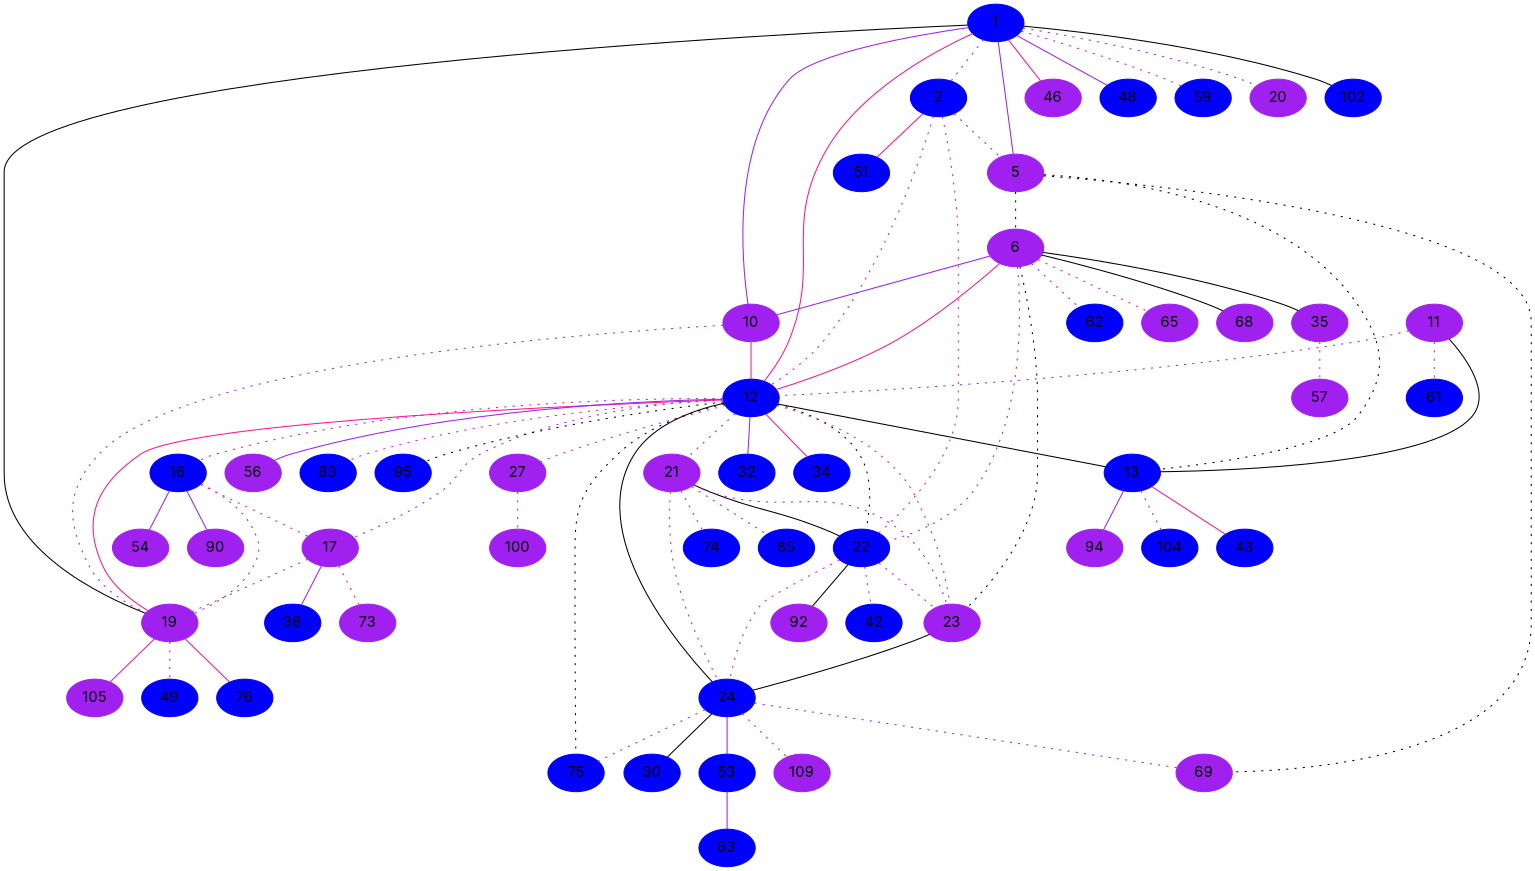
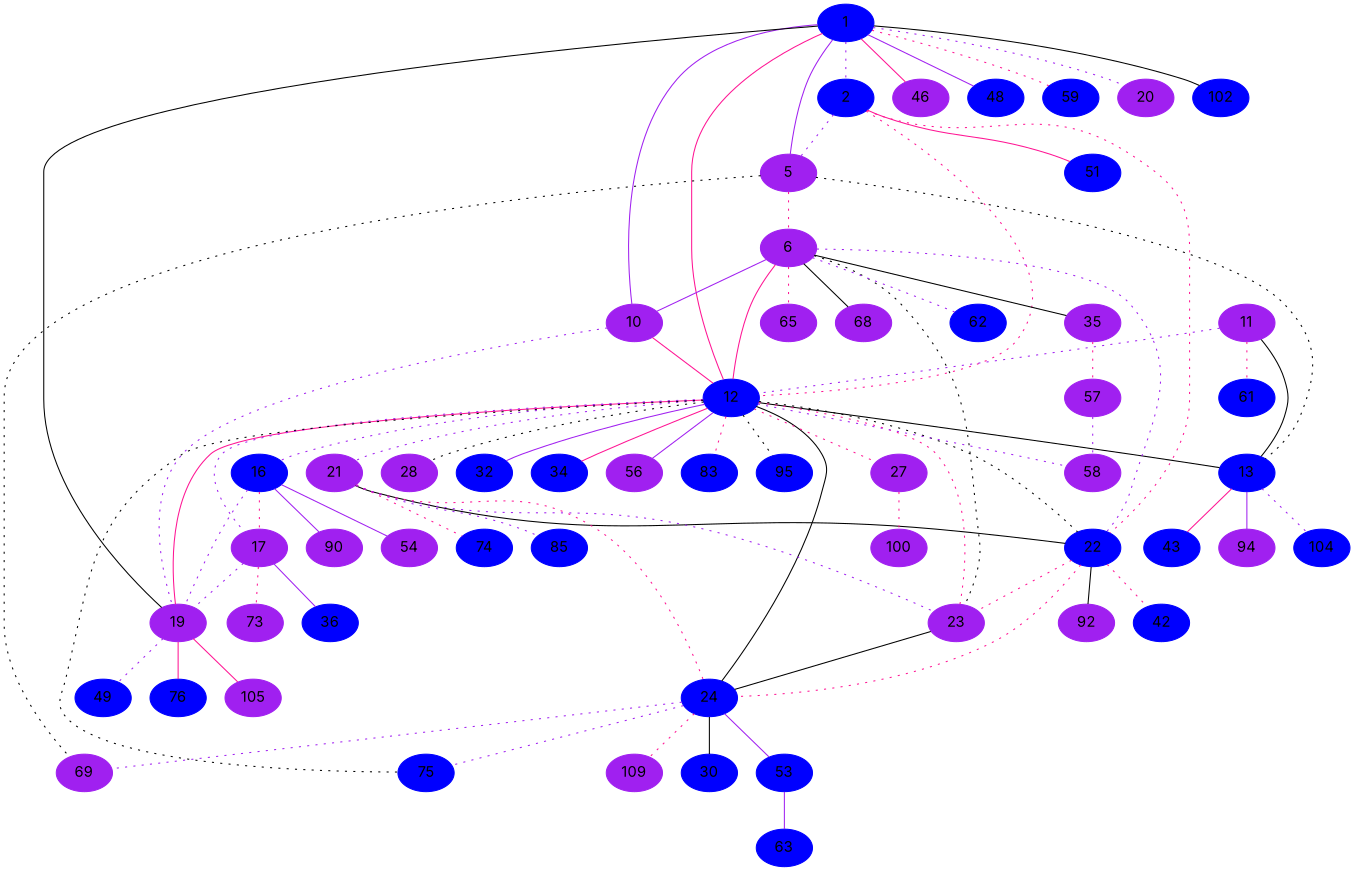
(1016, 211) -> (789, 211)
none -> (409, 473)
none -> (1093, 473)
